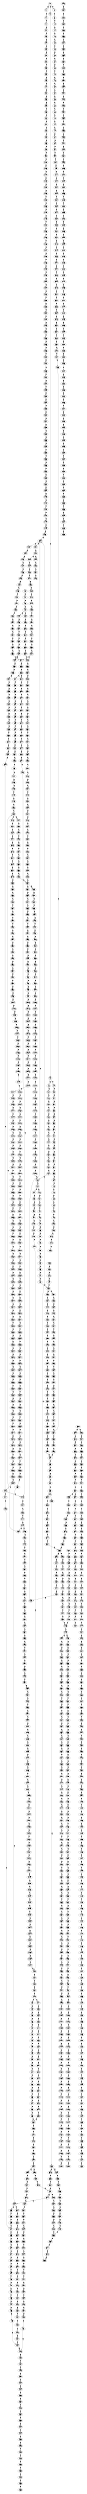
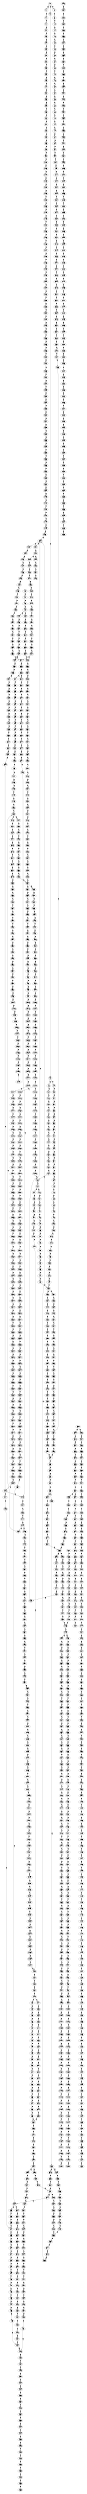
(19, 1087) -> (28, 1089)
none -> (50, 1257)
